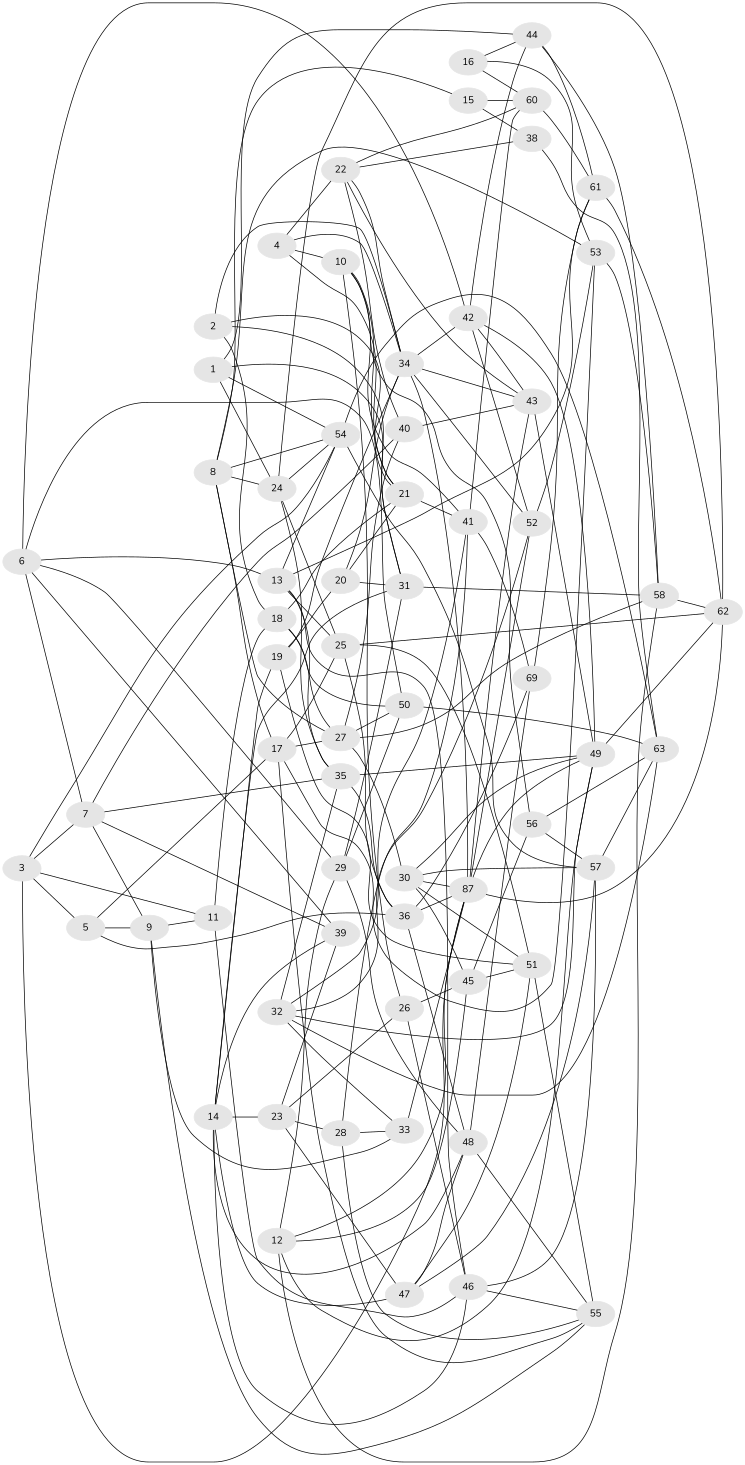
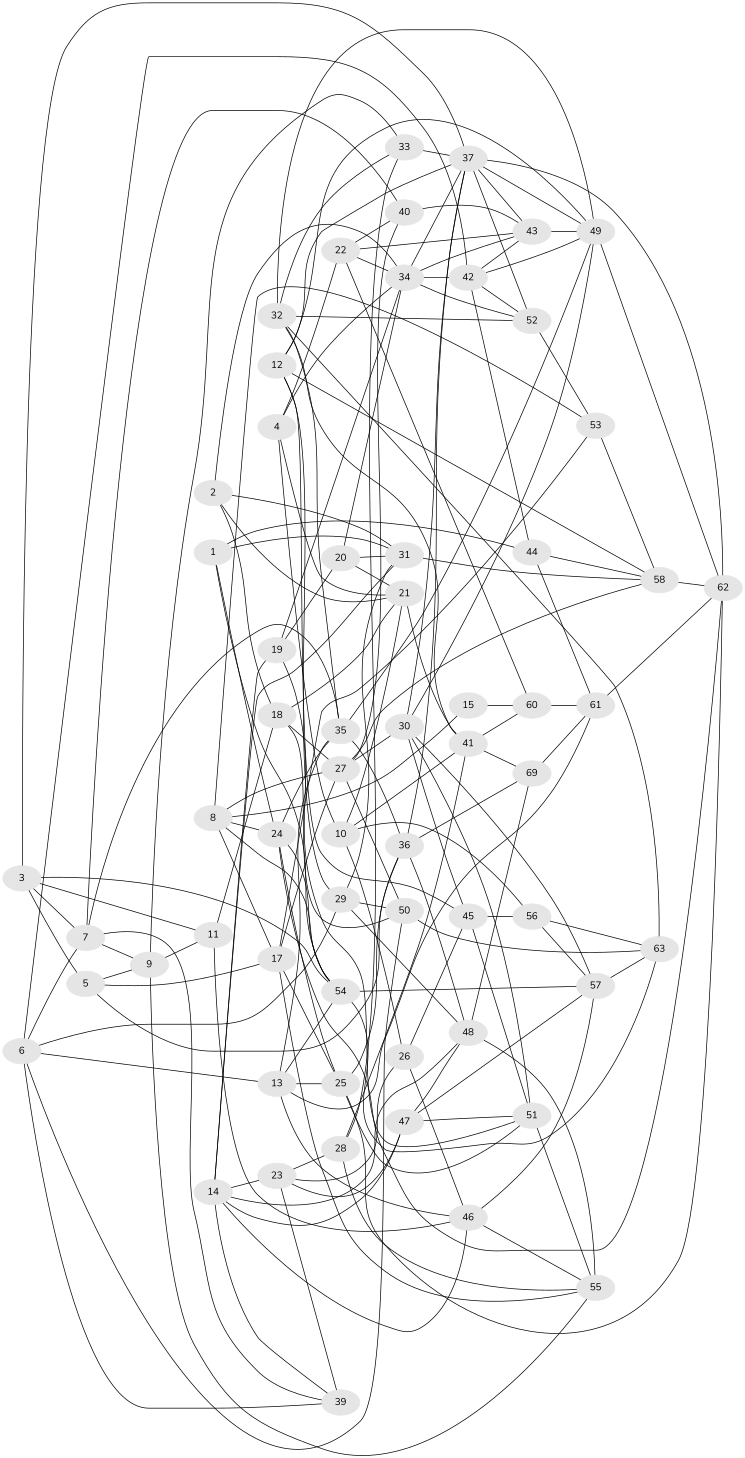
(468, 62) -> none
(532, 139) -> none
(468, 890) -> (468, 159)
